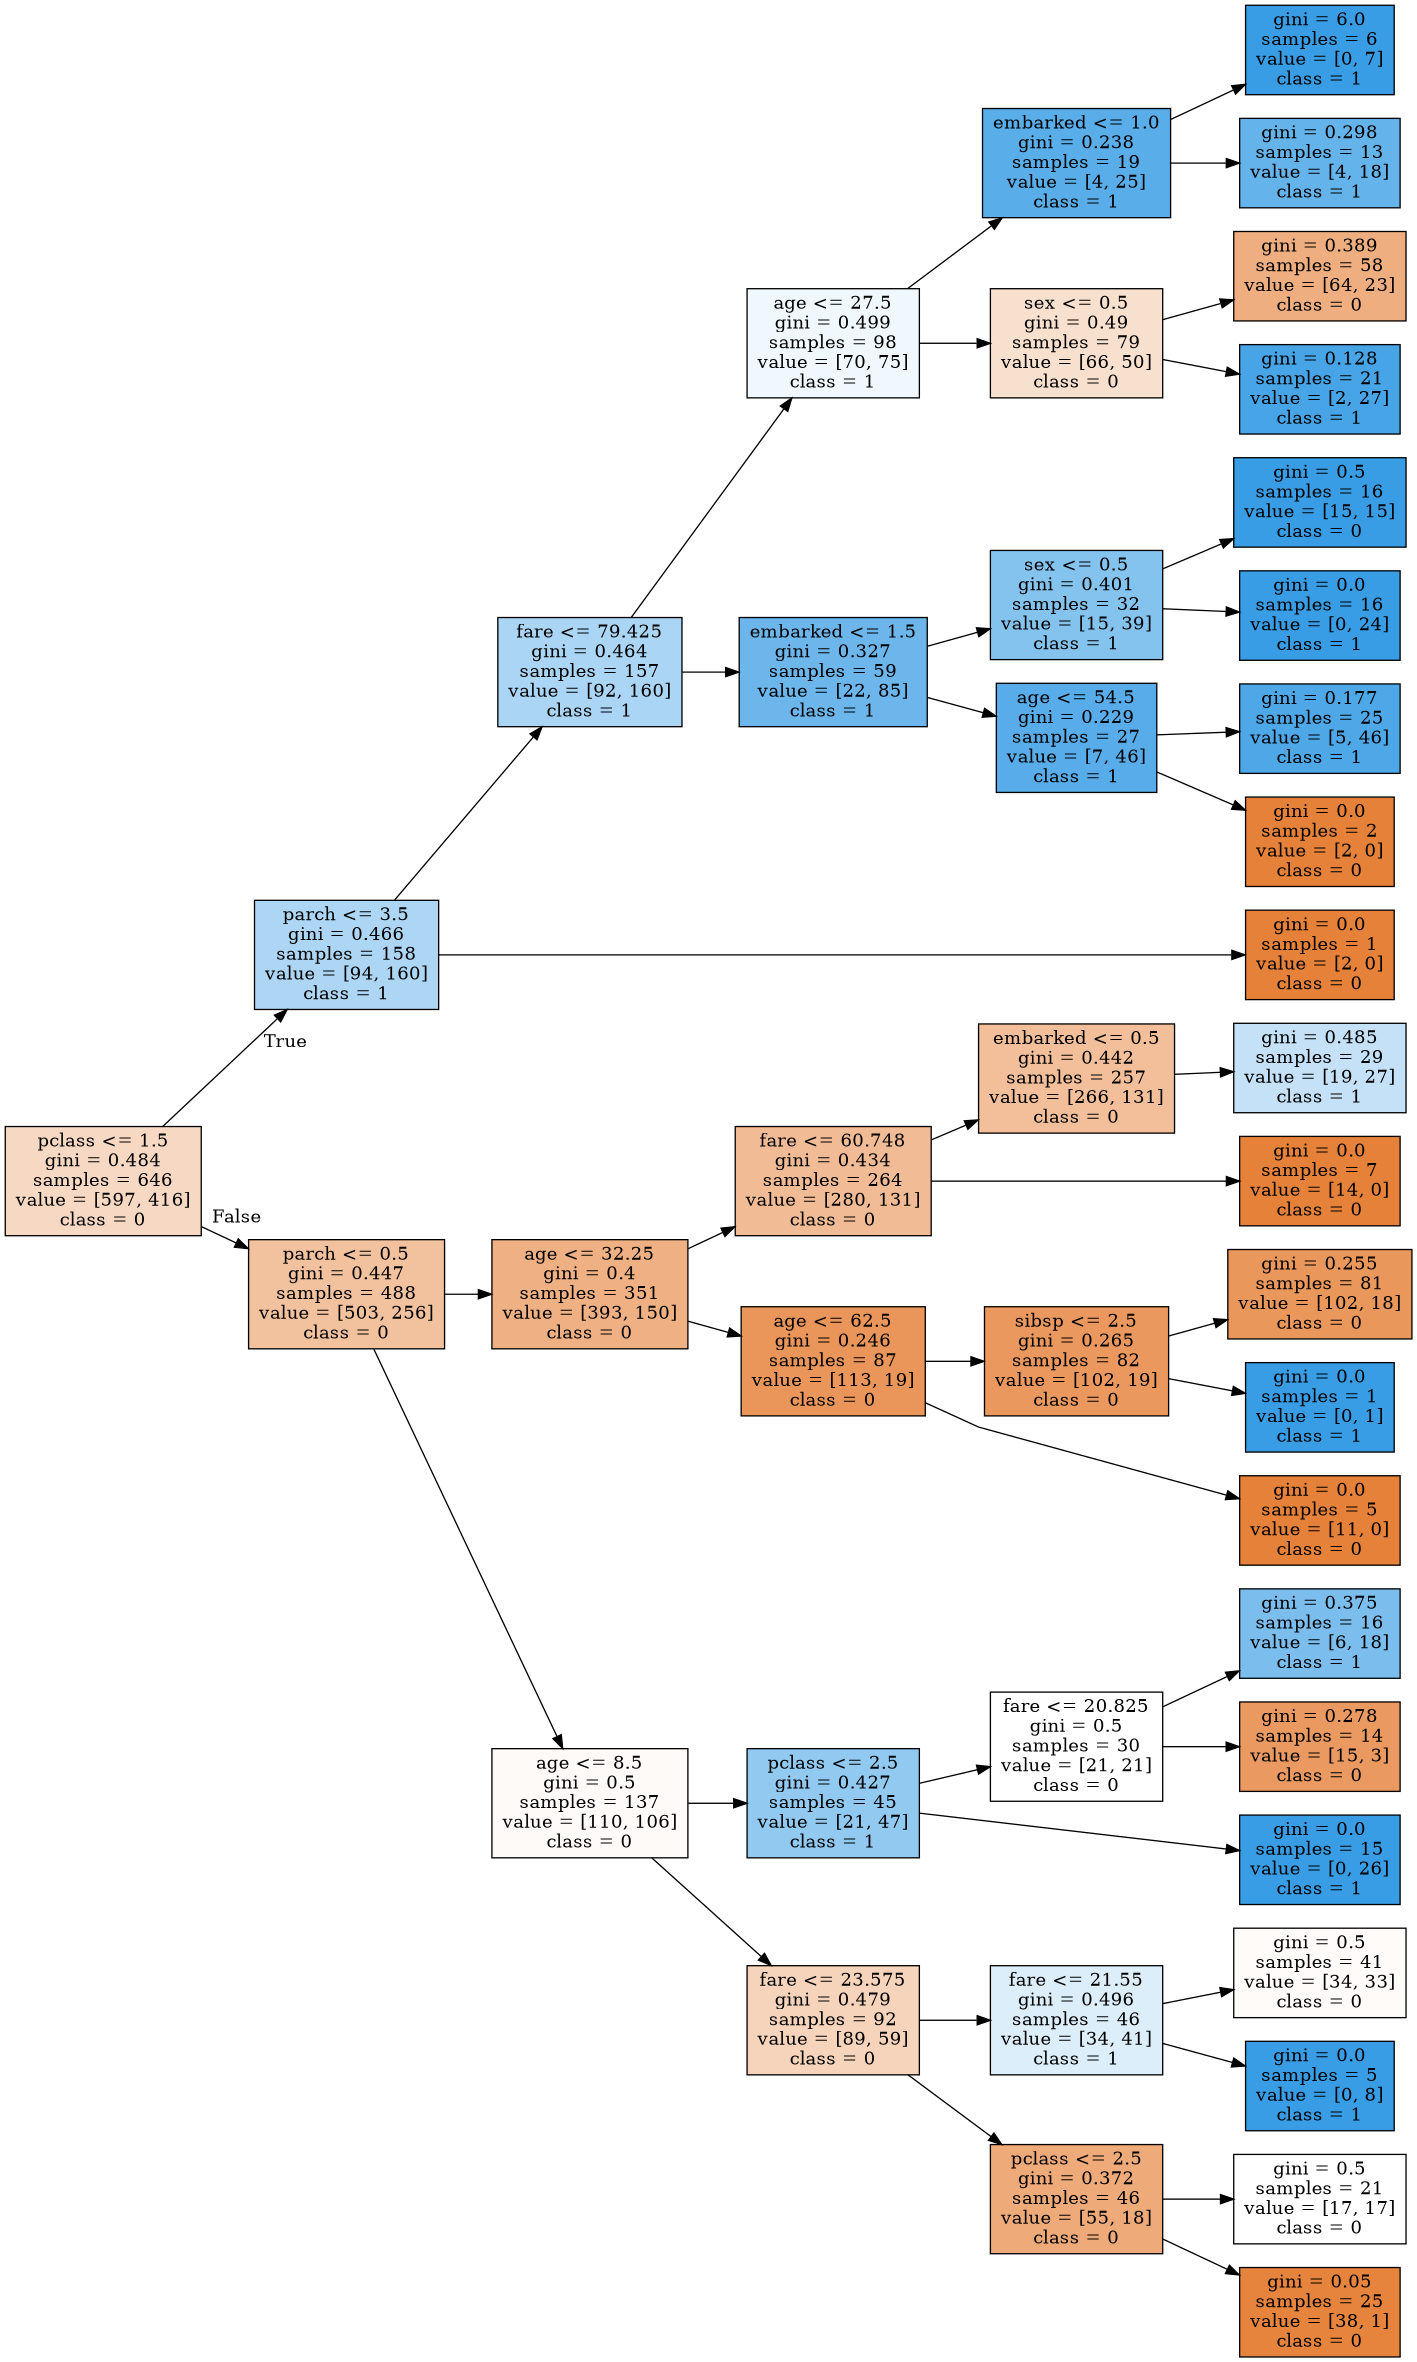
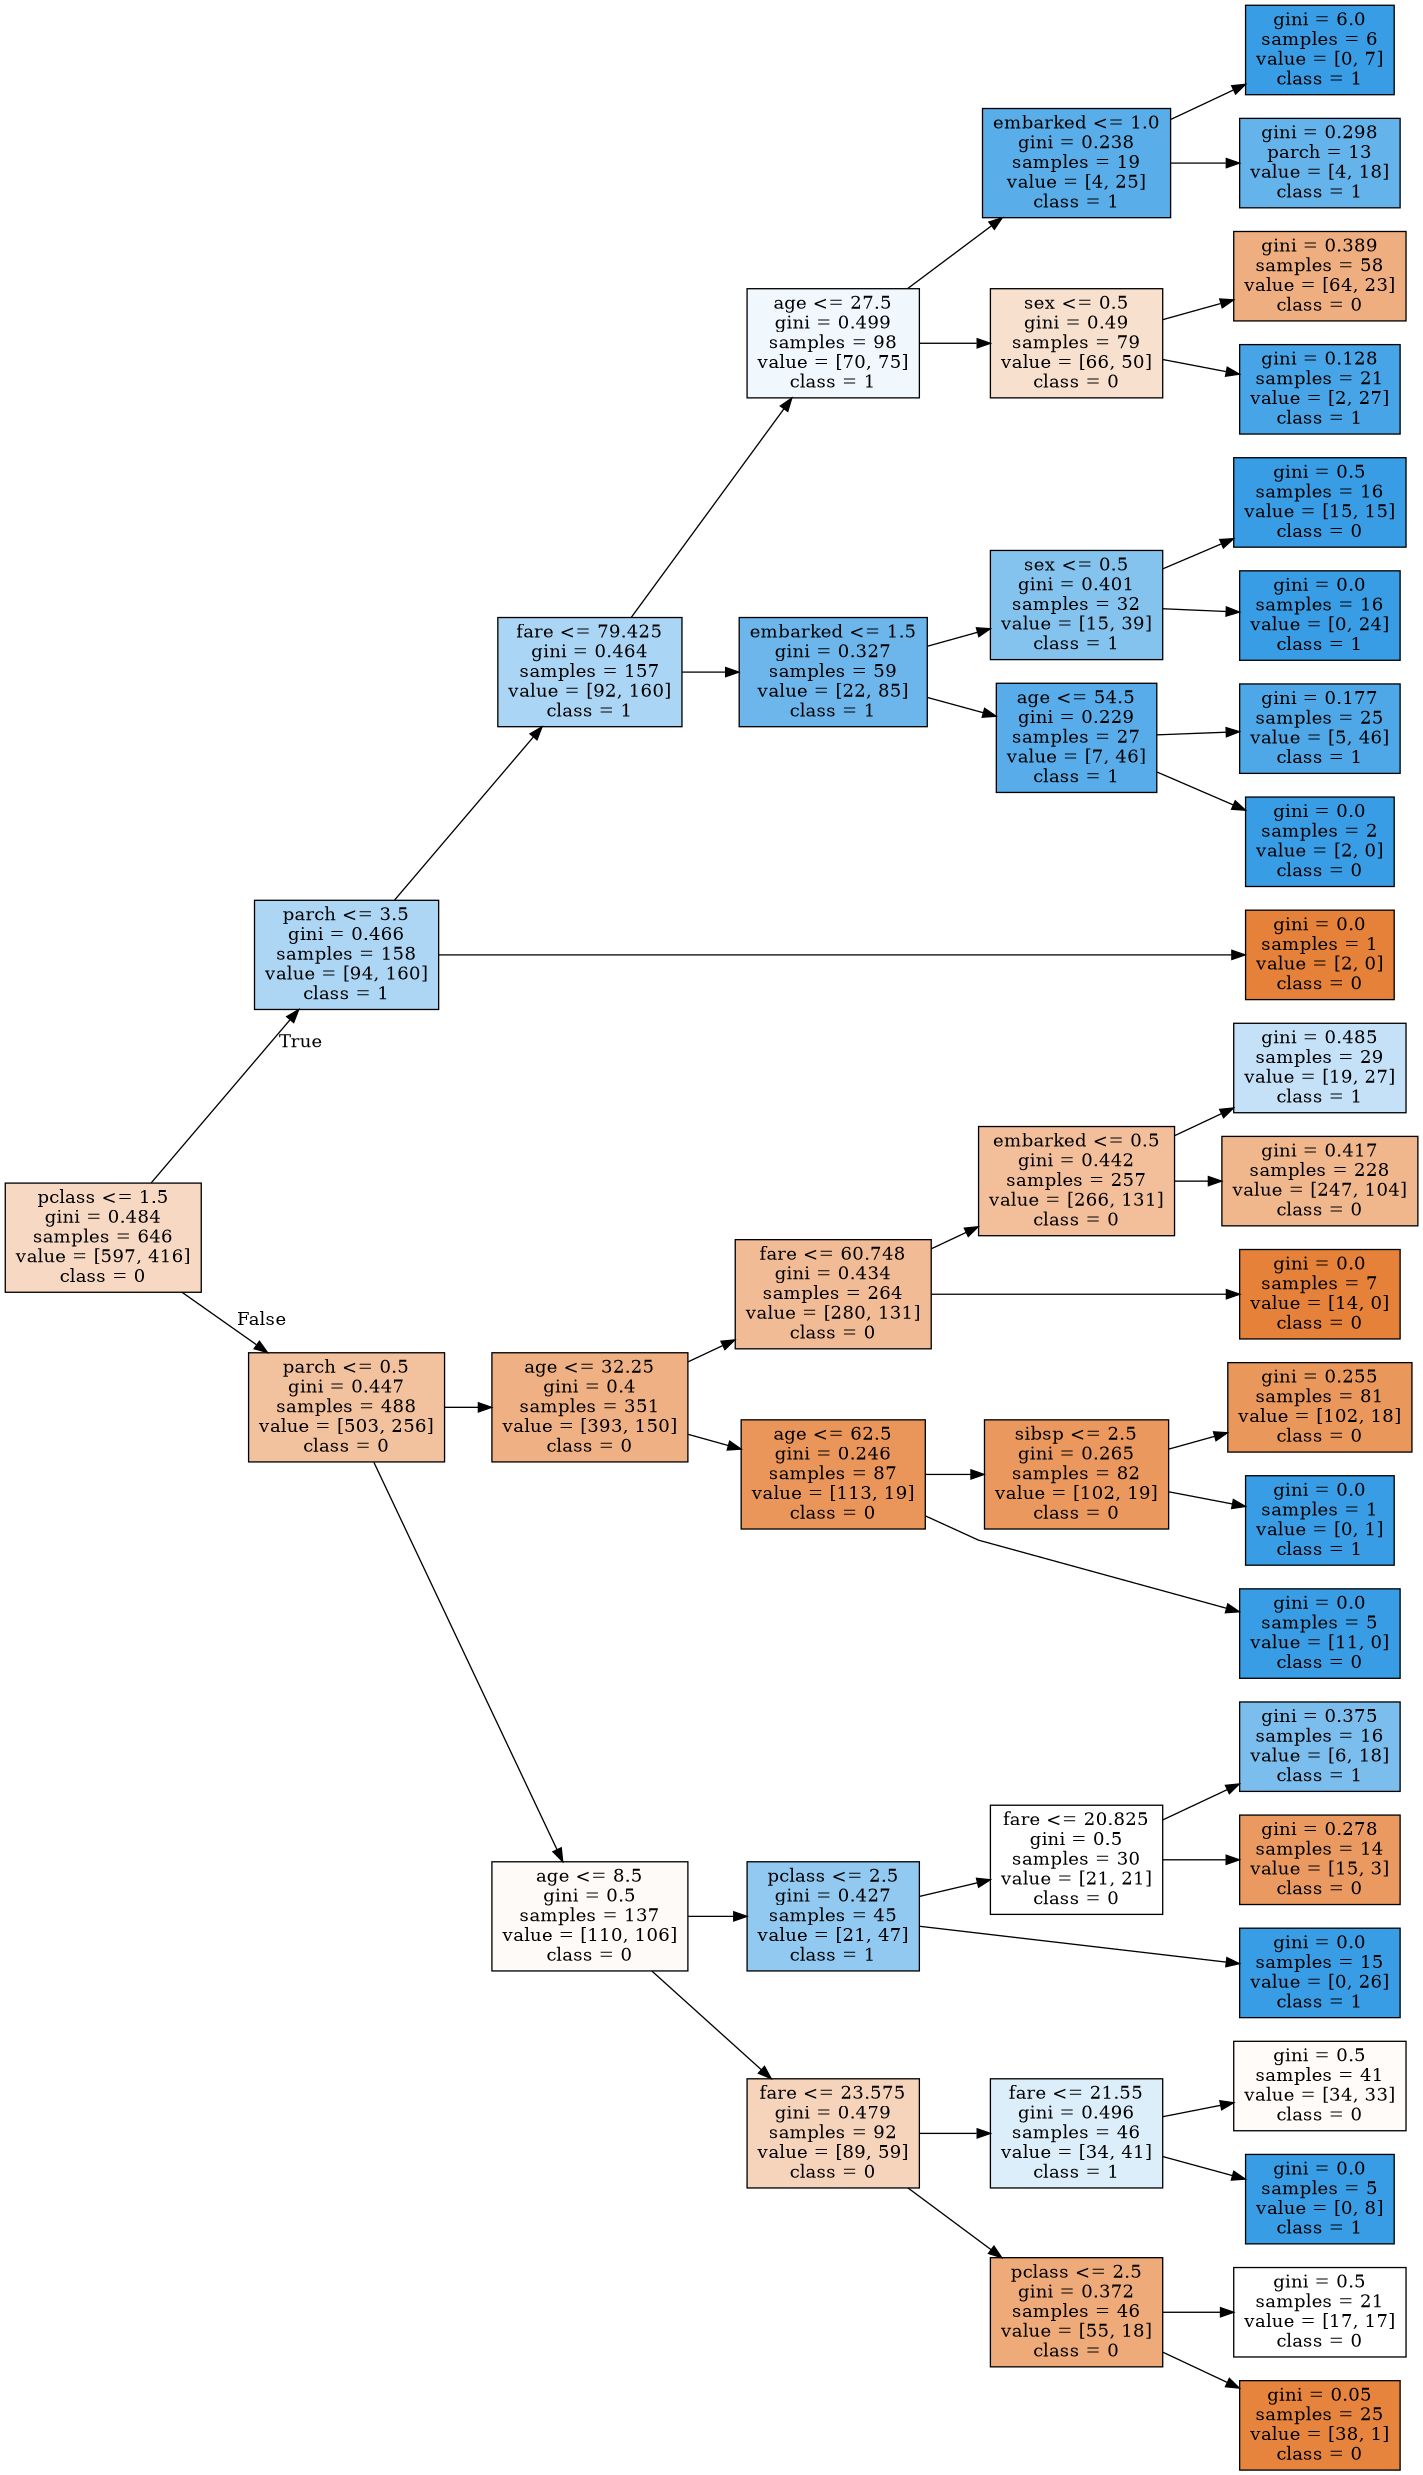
(1320, 163) -> (1320, 163)
(1320, 842) -> (1320, 842)
none -> (1320, 1181)
(1320, 1520) -> (1320, 1634)
